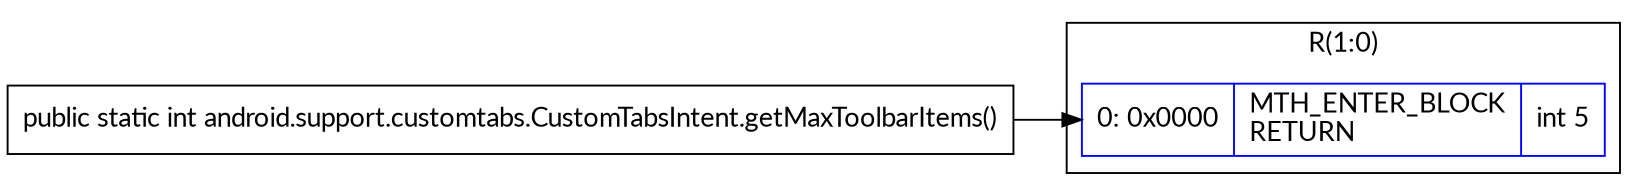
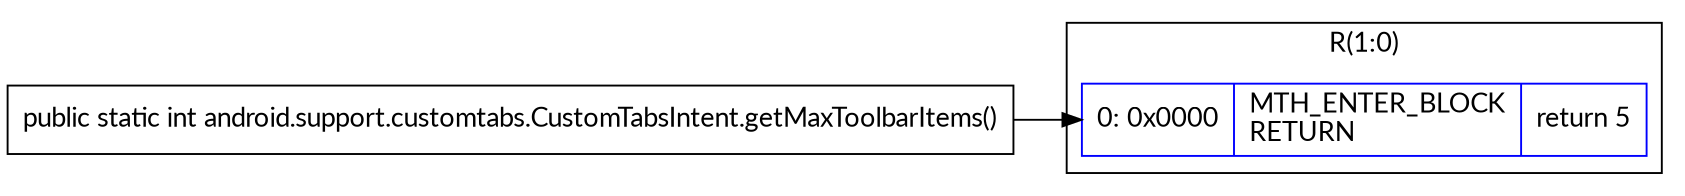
(1563, 119) -> (1584, 119)
